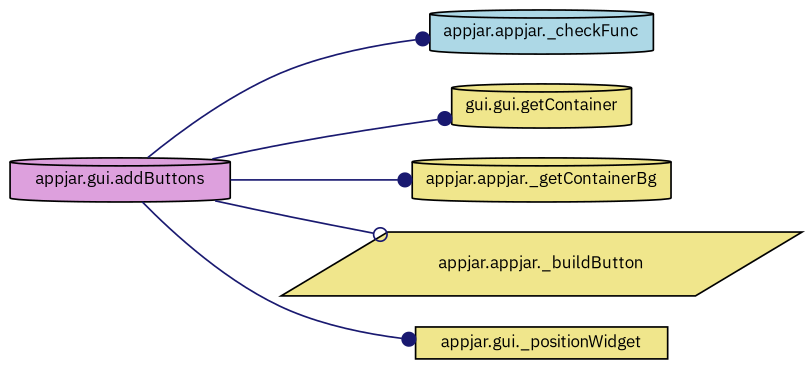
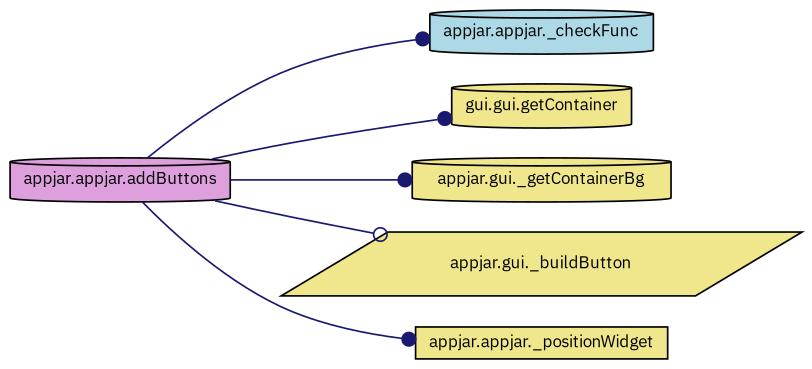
(120, 180) -> (120, 180)
(542, 180) -> (542, 180)
(542, 264) -> (542, 264)
(542, 343) -> (542, 343)
